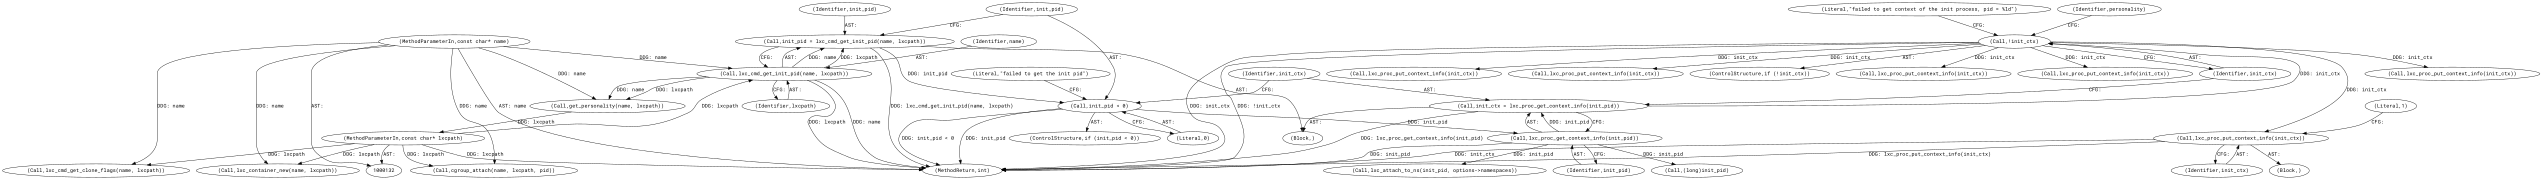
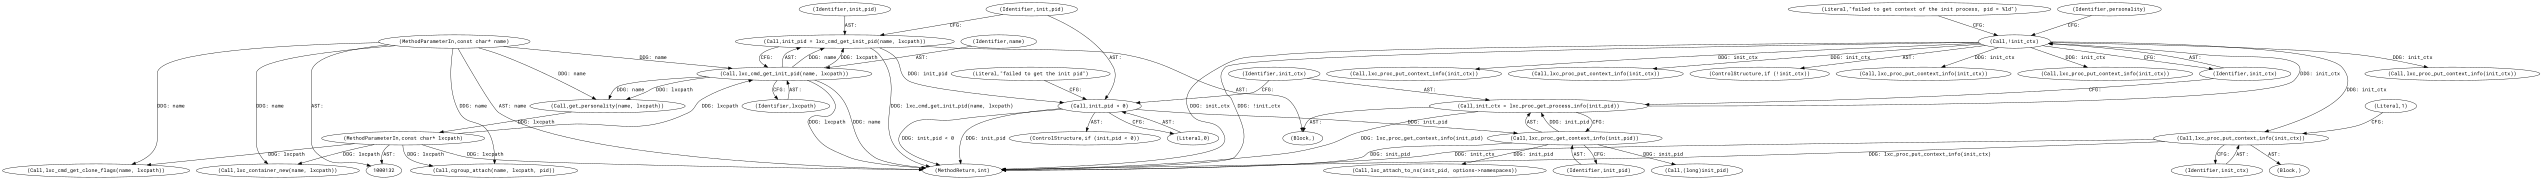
(1539, 106) -> (1539, 106)
